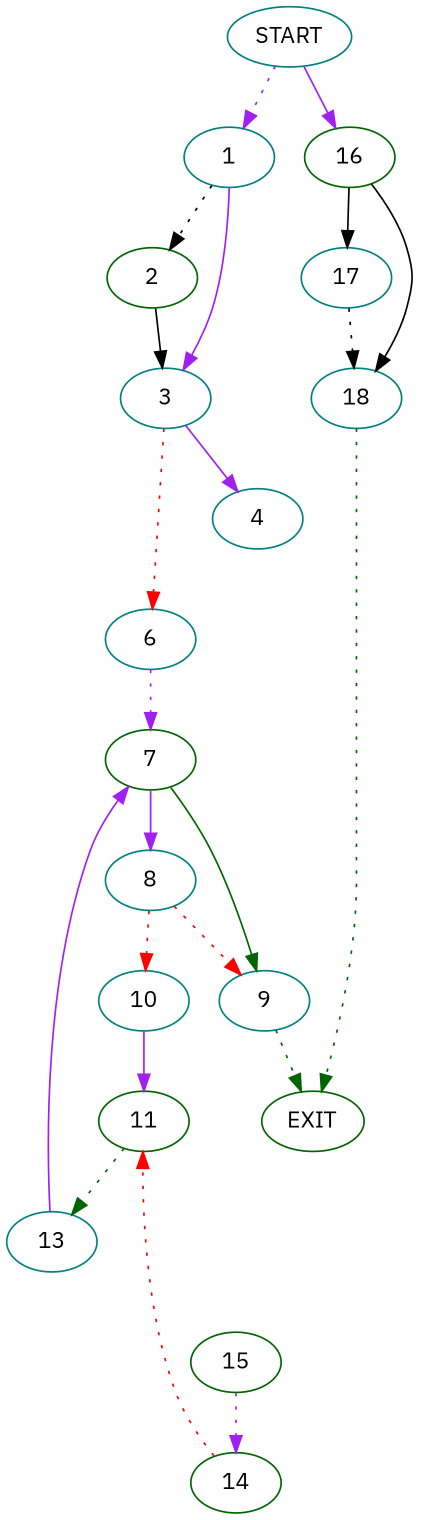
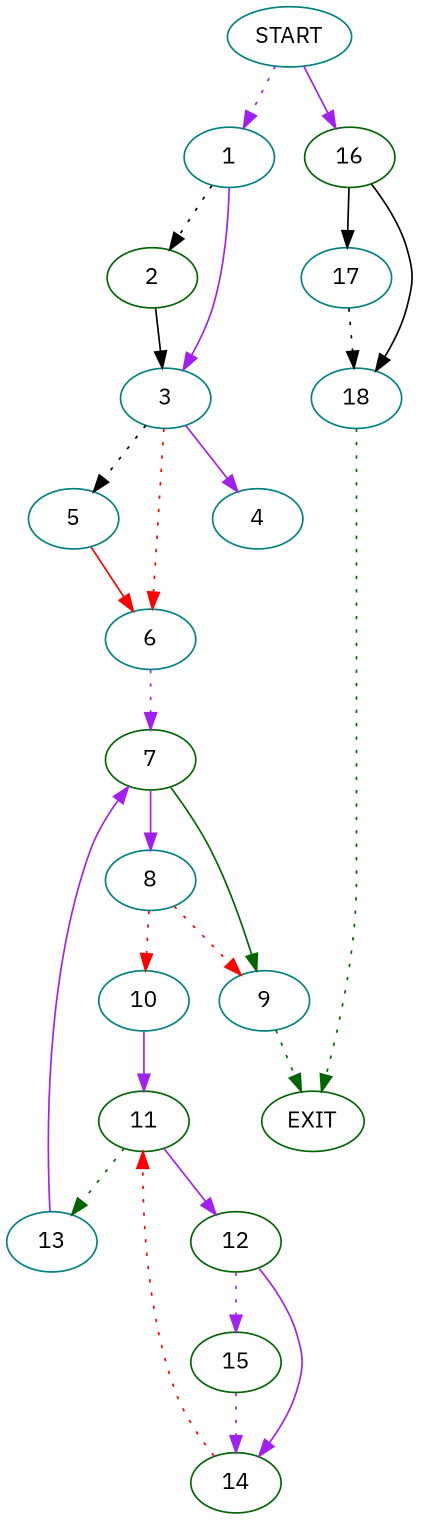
none -> (74, 519)
none -> (236, 1242)
